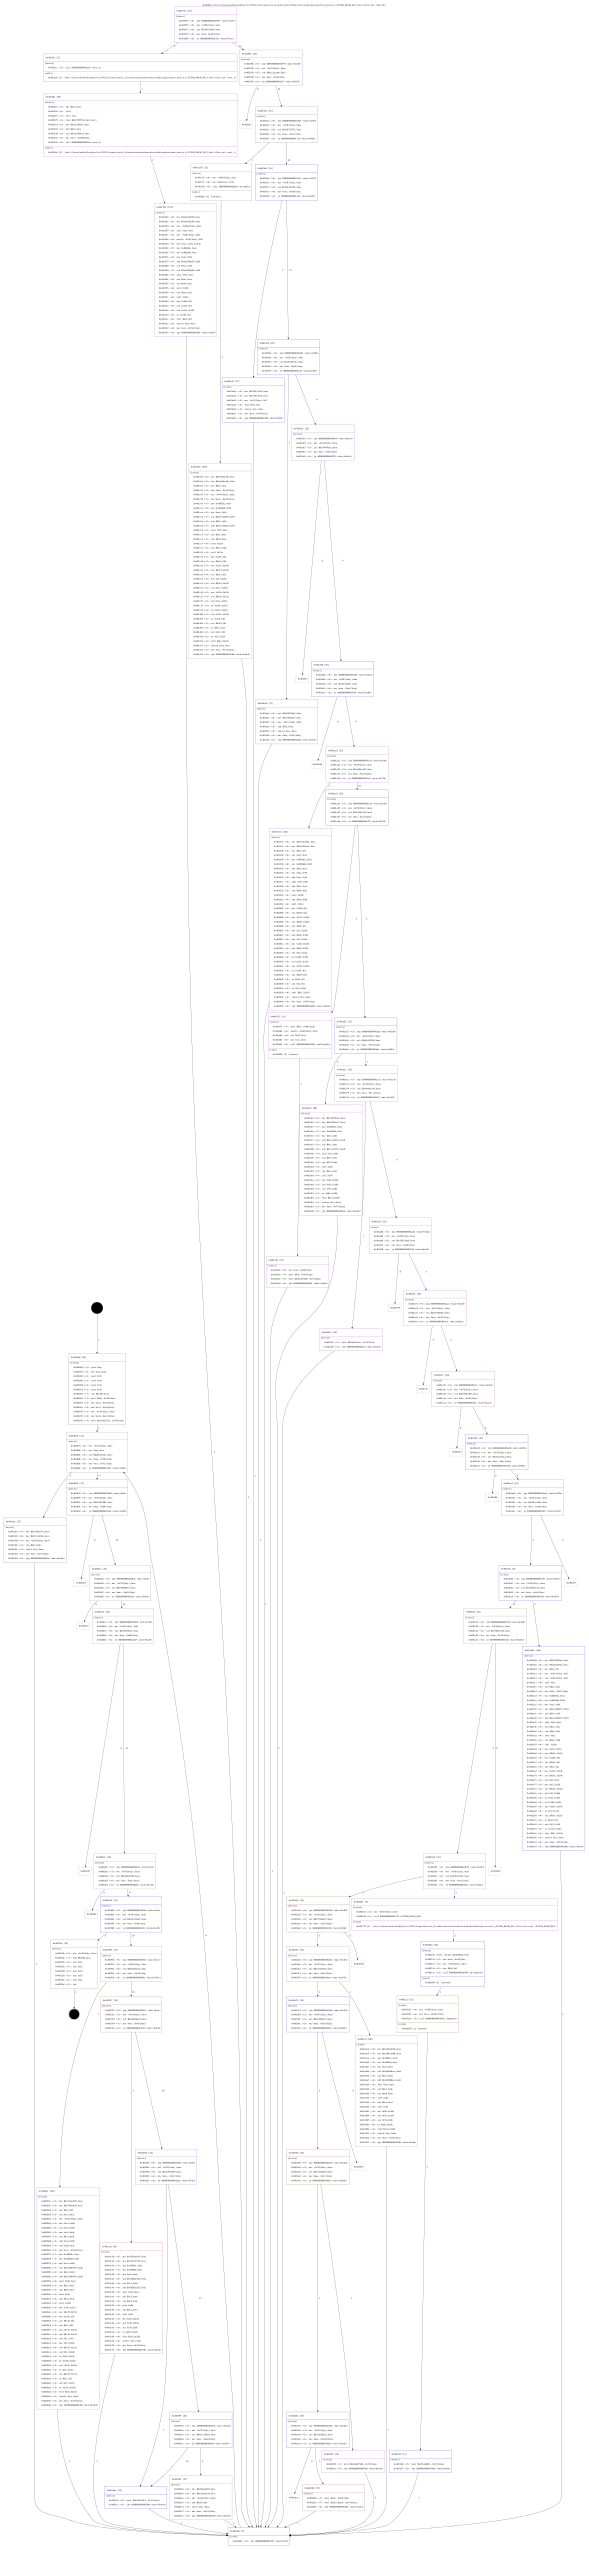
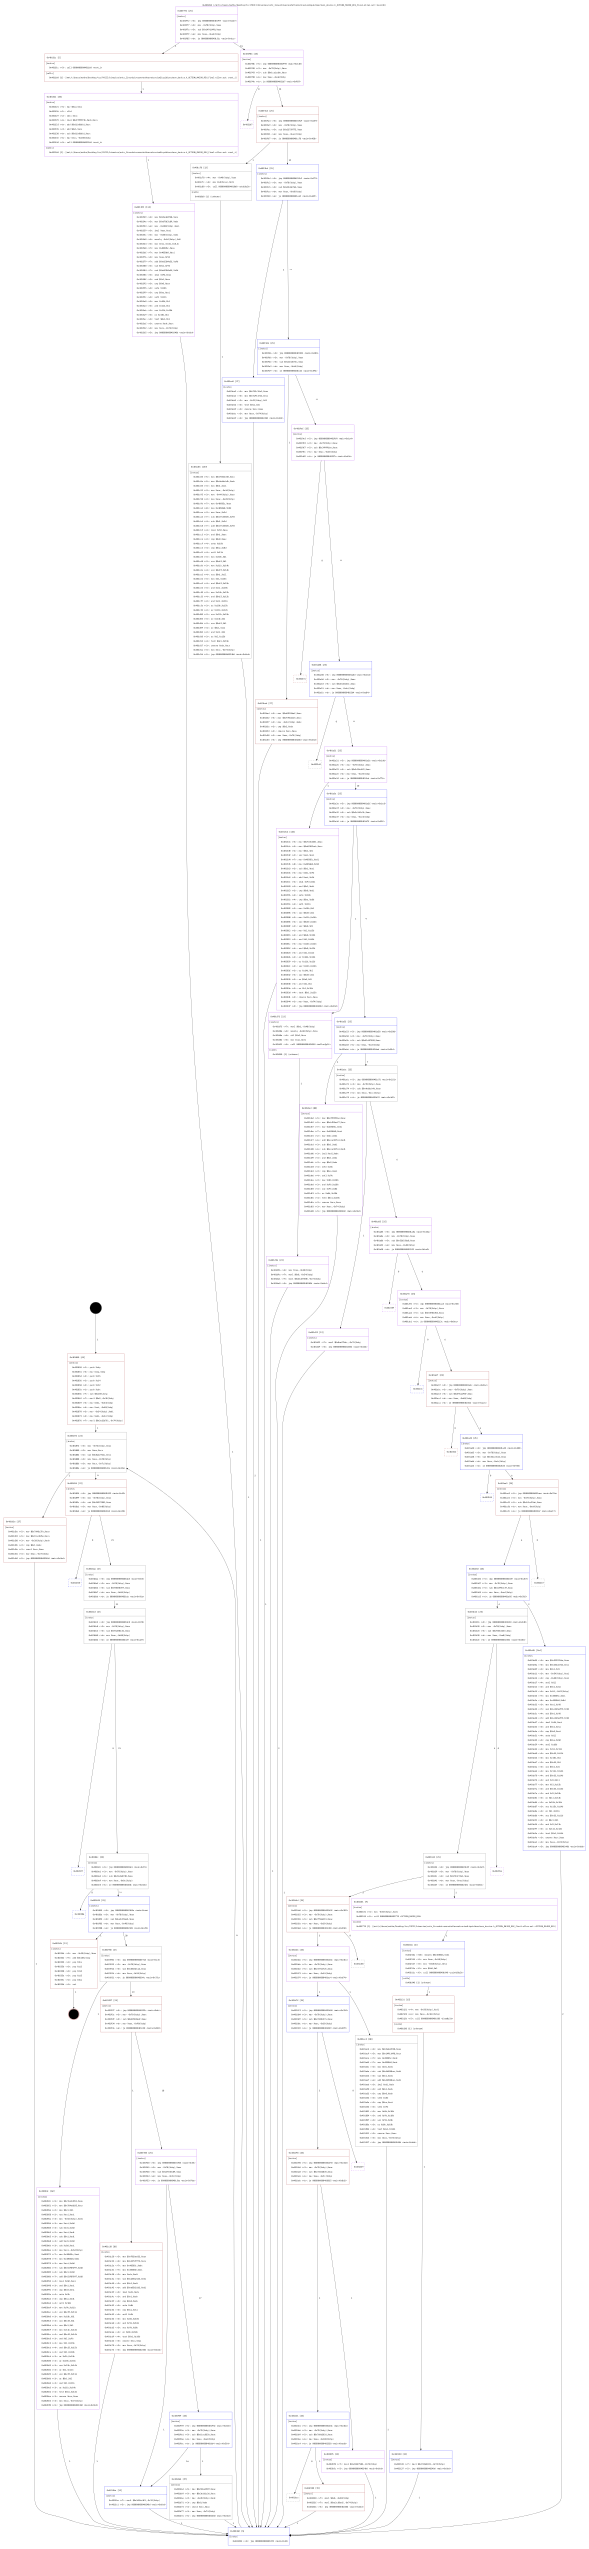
(83, 1626) -> none
